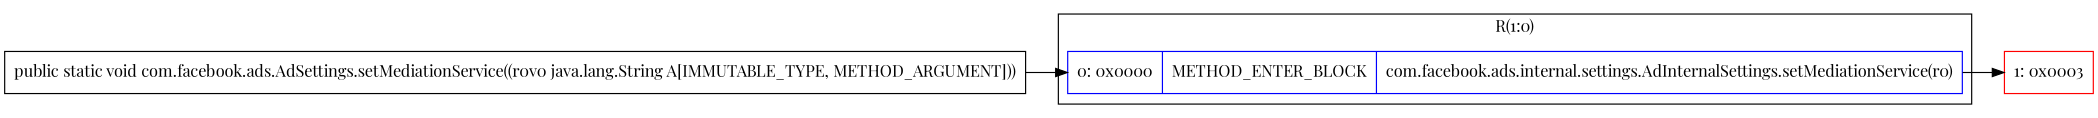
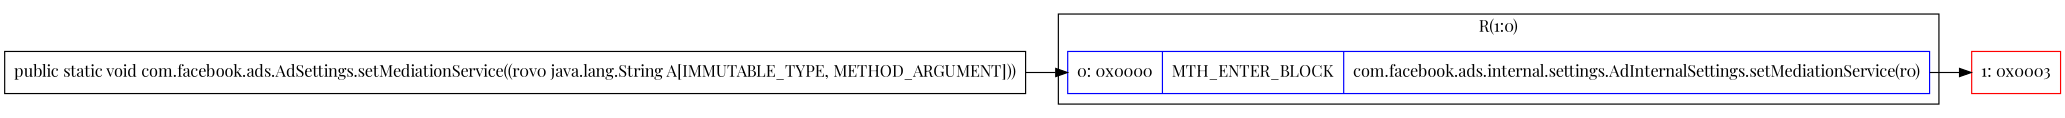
(1269, 72) -> (1253, 72)
